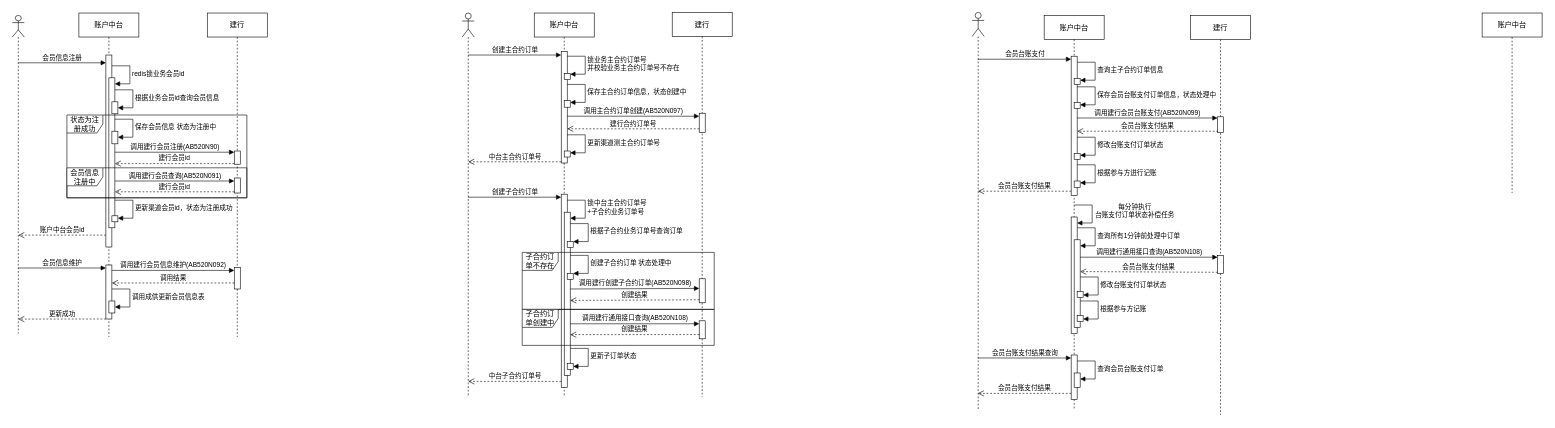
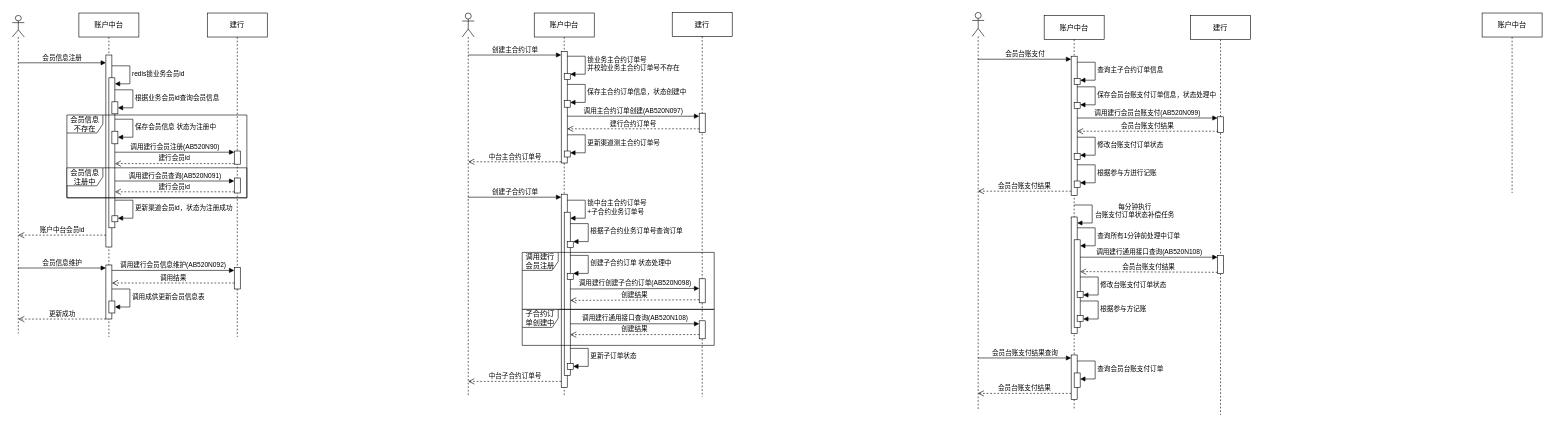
(85, 124) -> (85, 124)
(540, 261) -> (540, 261)
